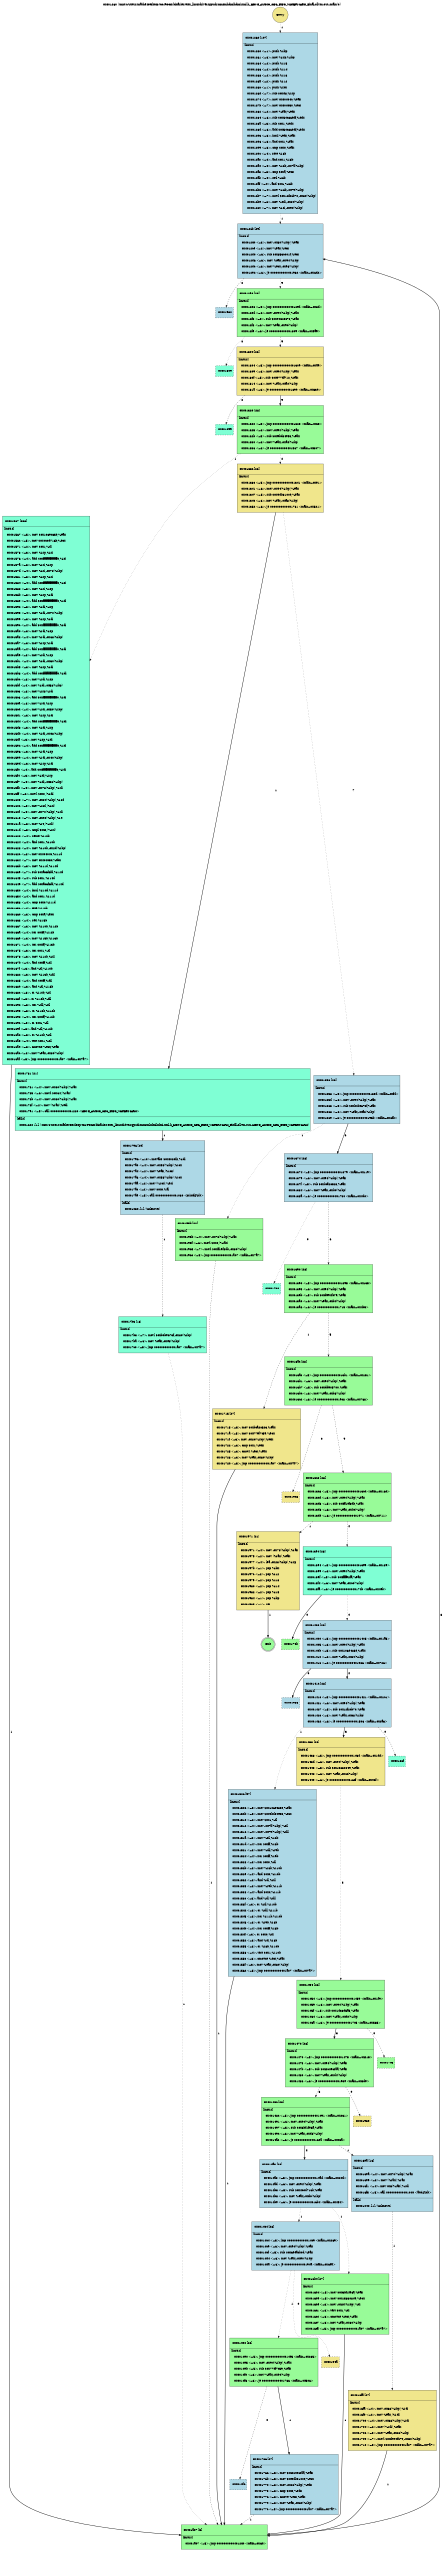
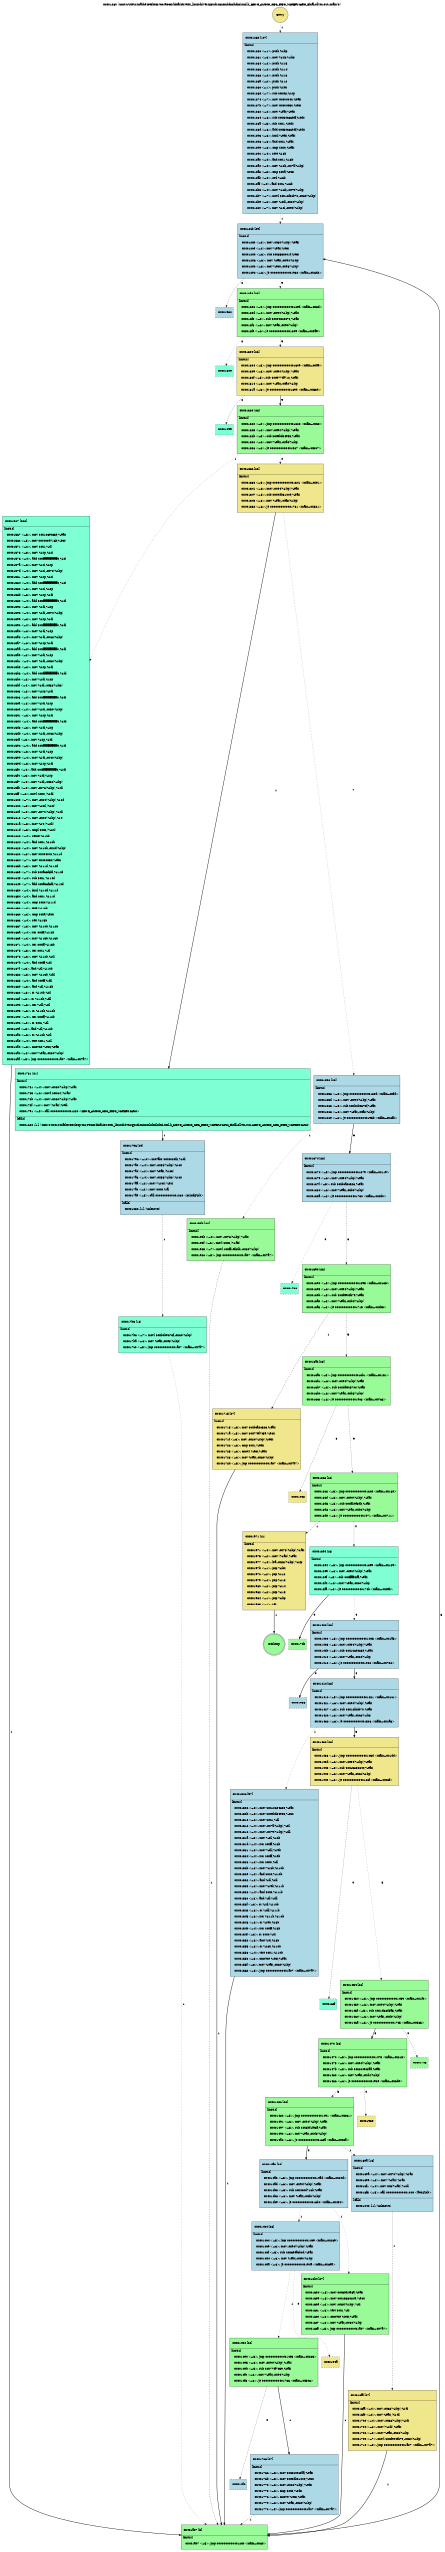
(268, 1644) -> (274, 1644)
(388, 1740) -> (340, 1891)
